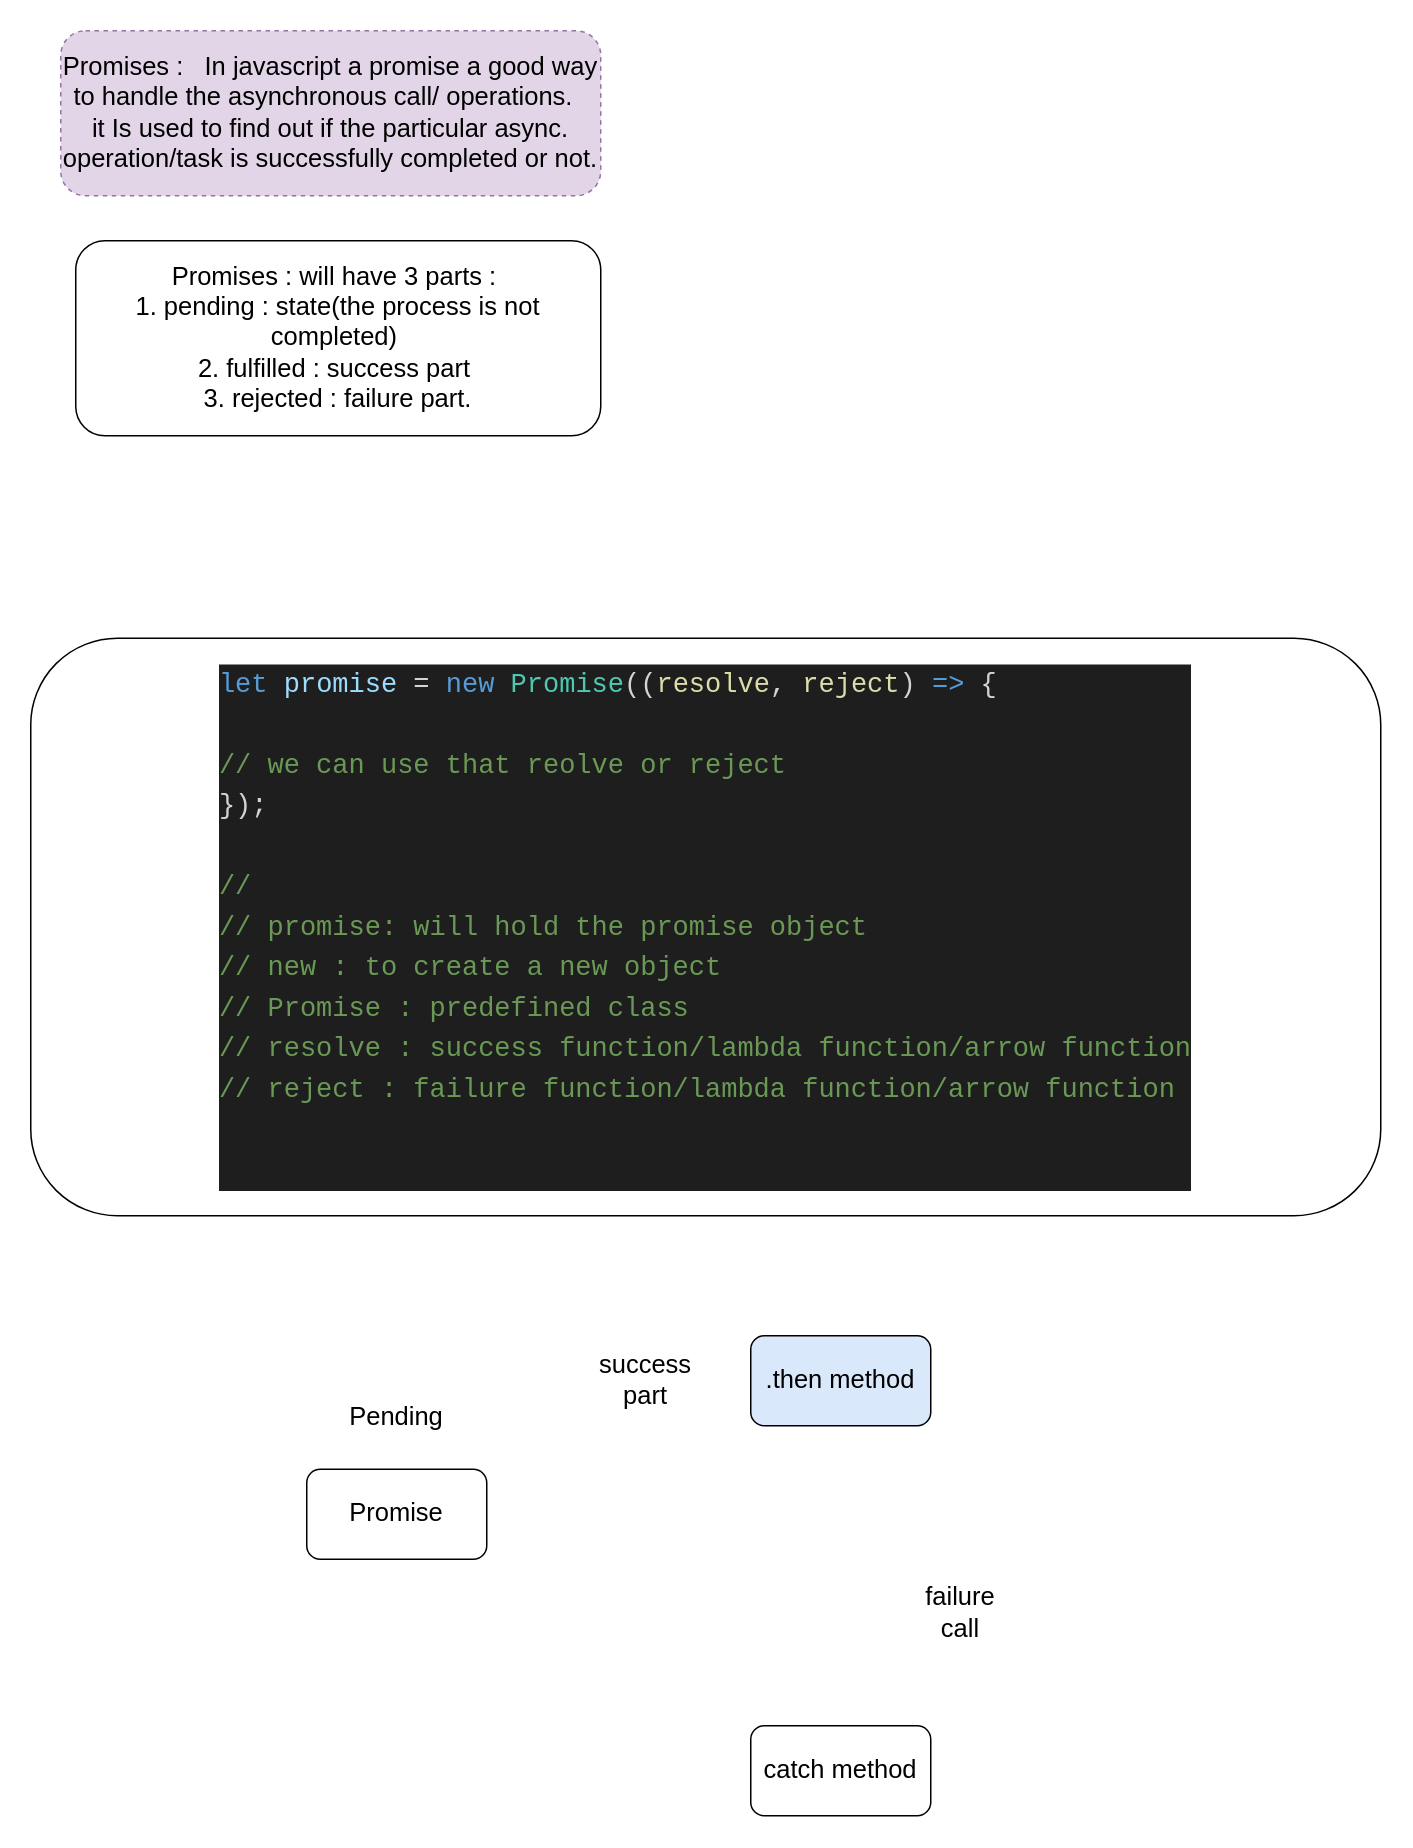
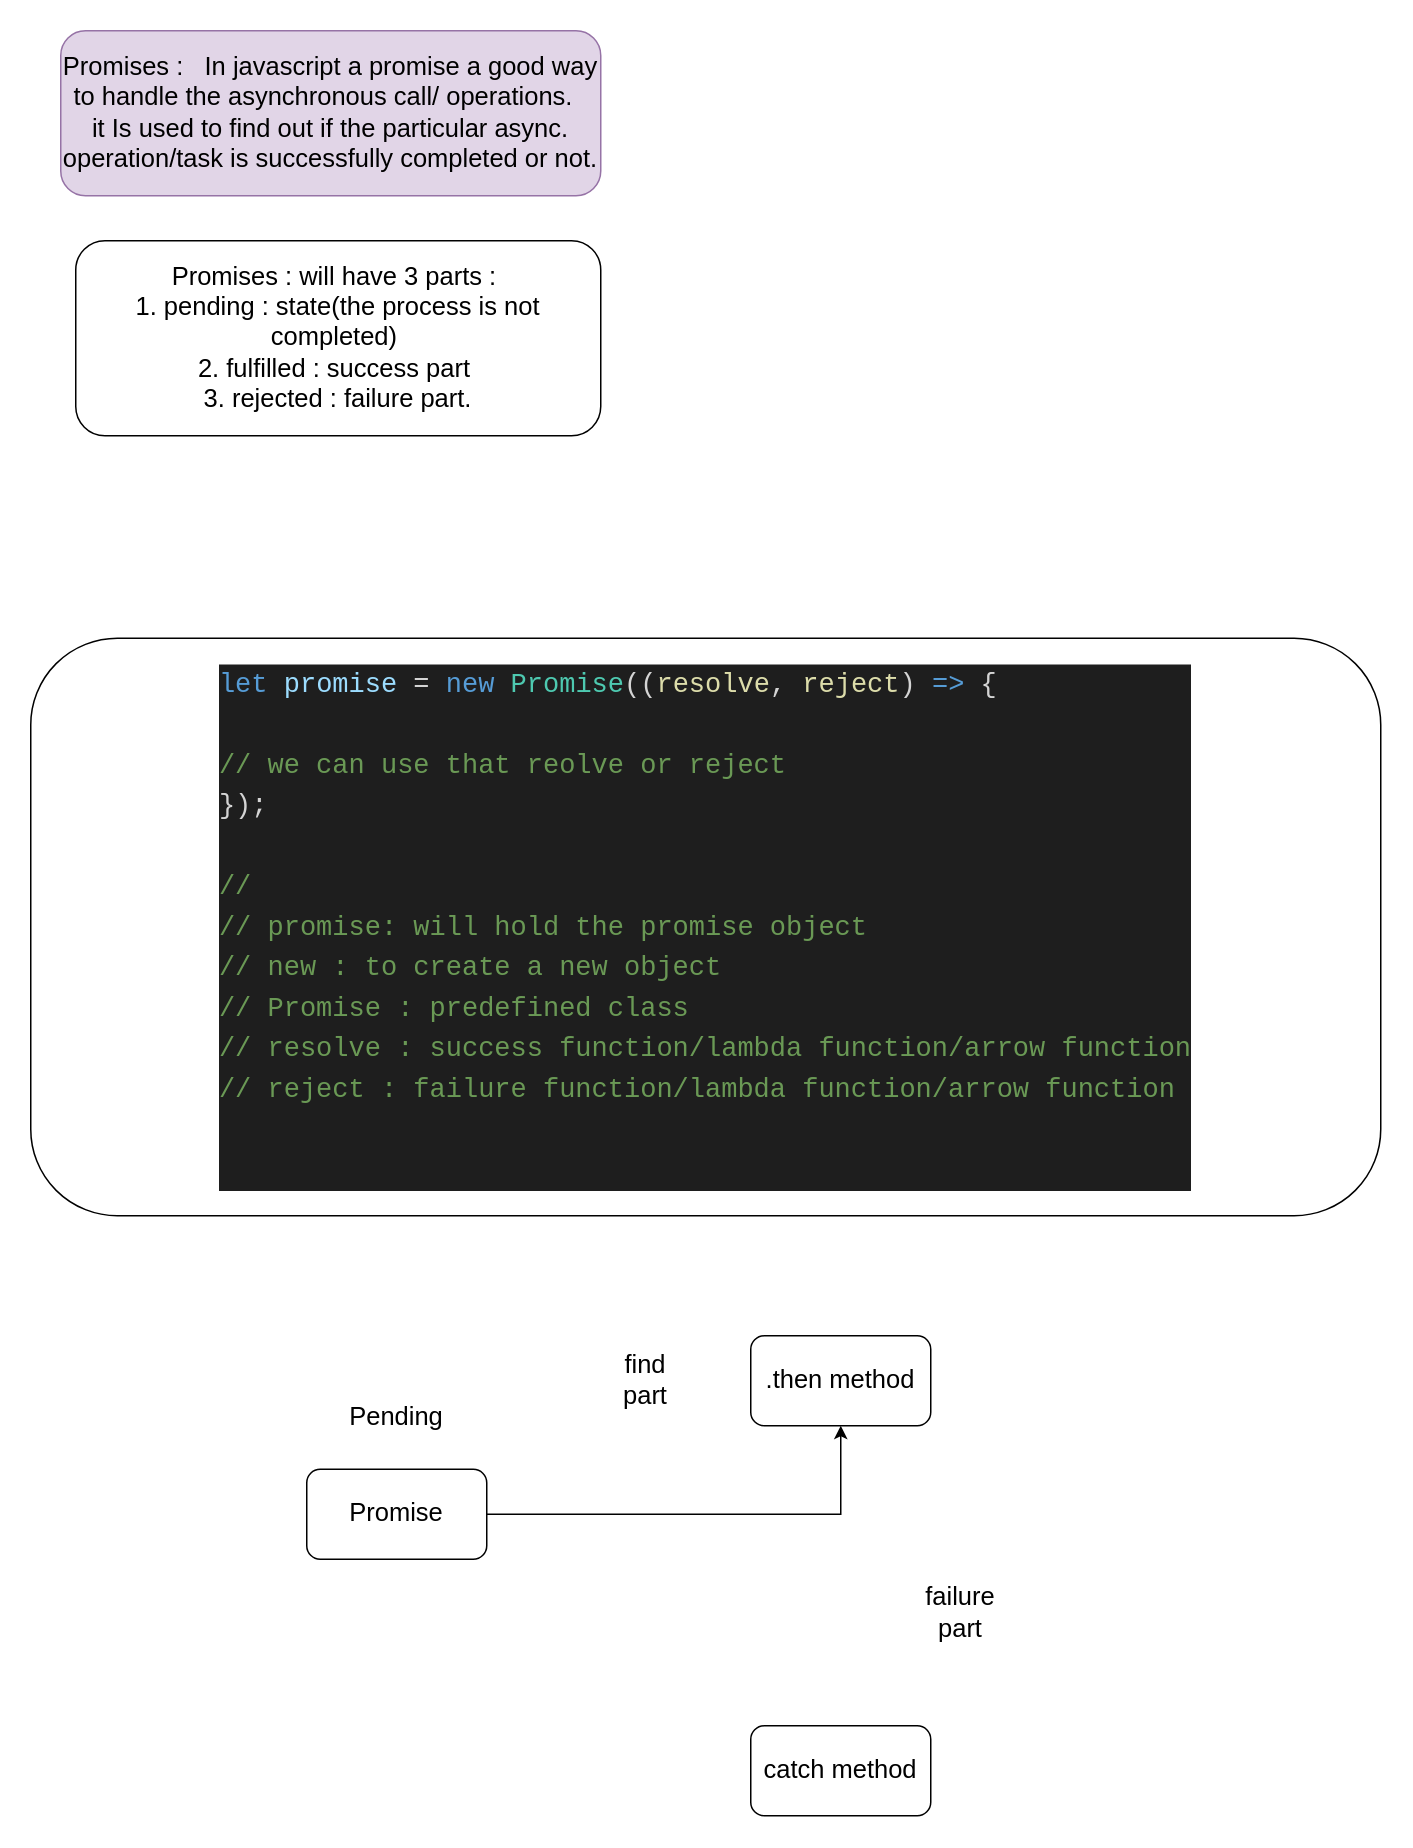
(331, 113) -> (331, 113)
(646, 1381) -> (646, 1381)
(841, 1381) -> (841, 1381)
none -> (703, 1514)
(961, 1613) -> (961, 1613)
